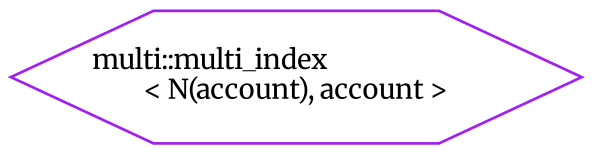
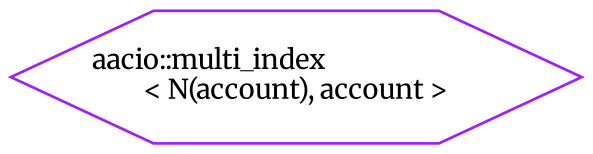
(296, 77) -> (296, 77)
